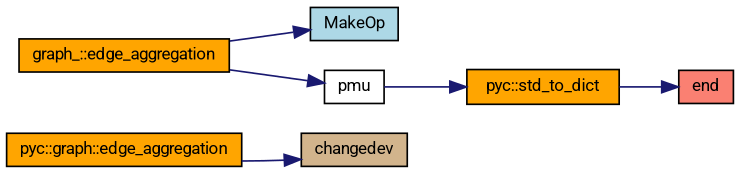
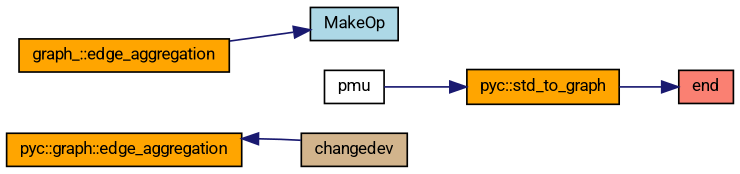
(269, 75) -> none
(543, 87) -> (543, 87)
(263, 161) -> (280, 139)
